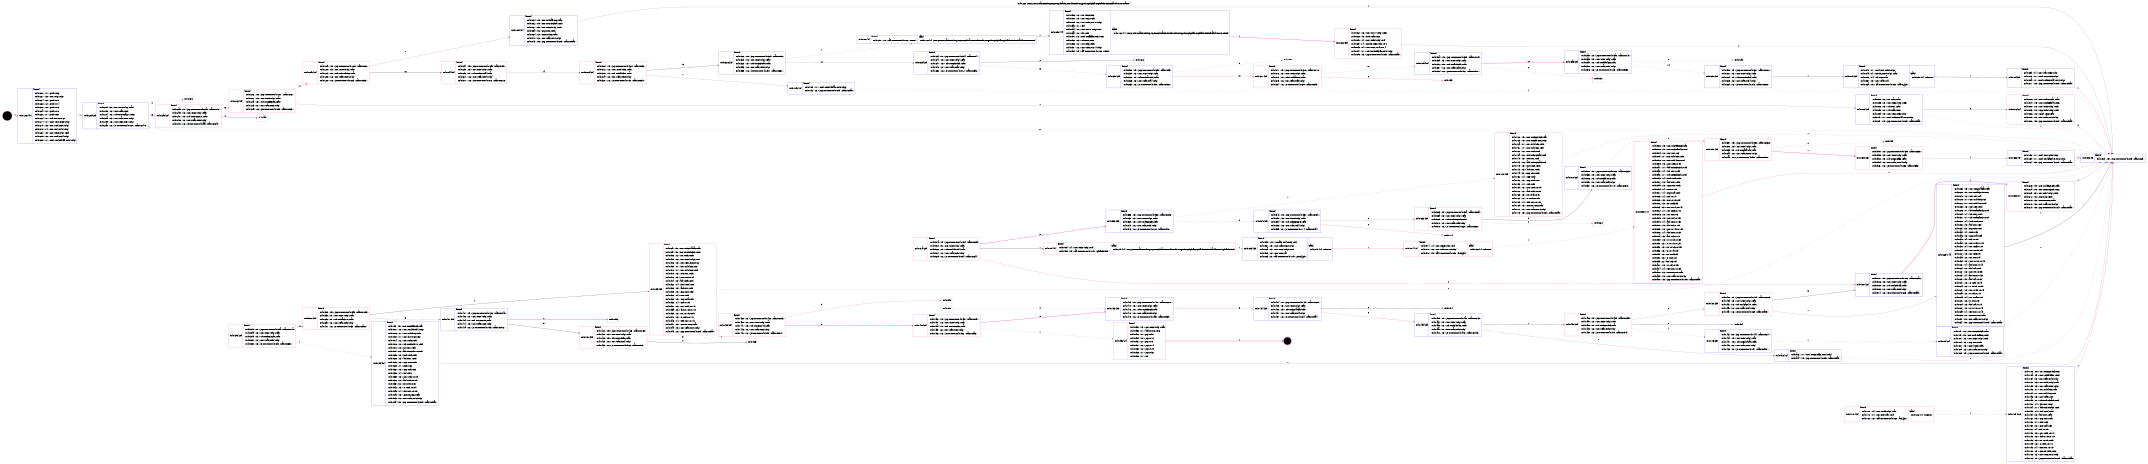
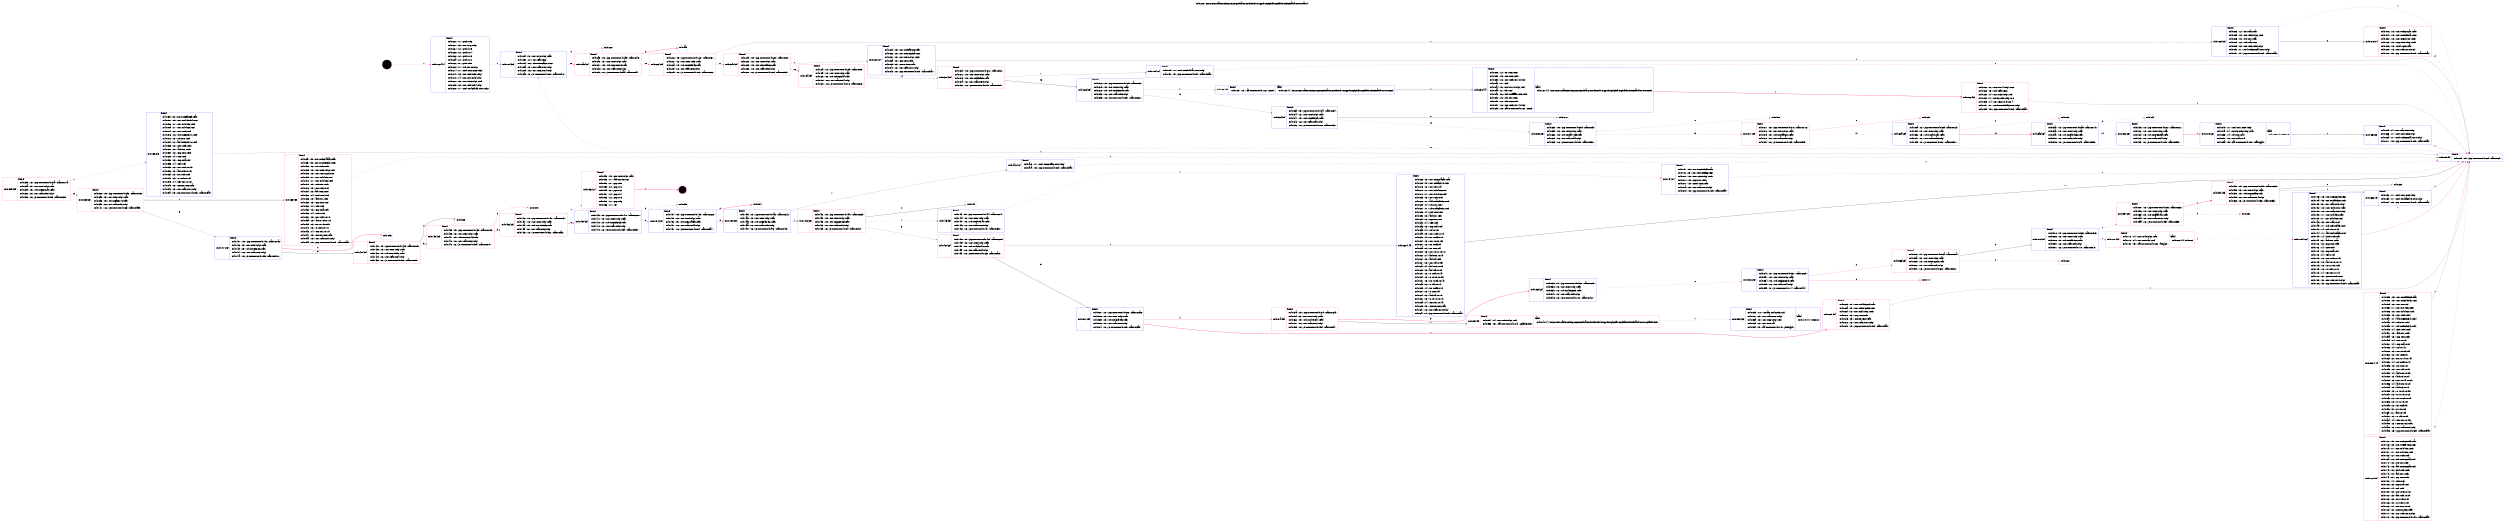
(1807, 77) -> (2191, 134)
none -> (2398, 185)
(1333, 198) -> none
none -> (2102, 240)
(1448, 249) -> none
(1416, 283) -> (1207, 319)
(1028, 309) -> (658, 207)
(1381, 309) -> (733, 207)
